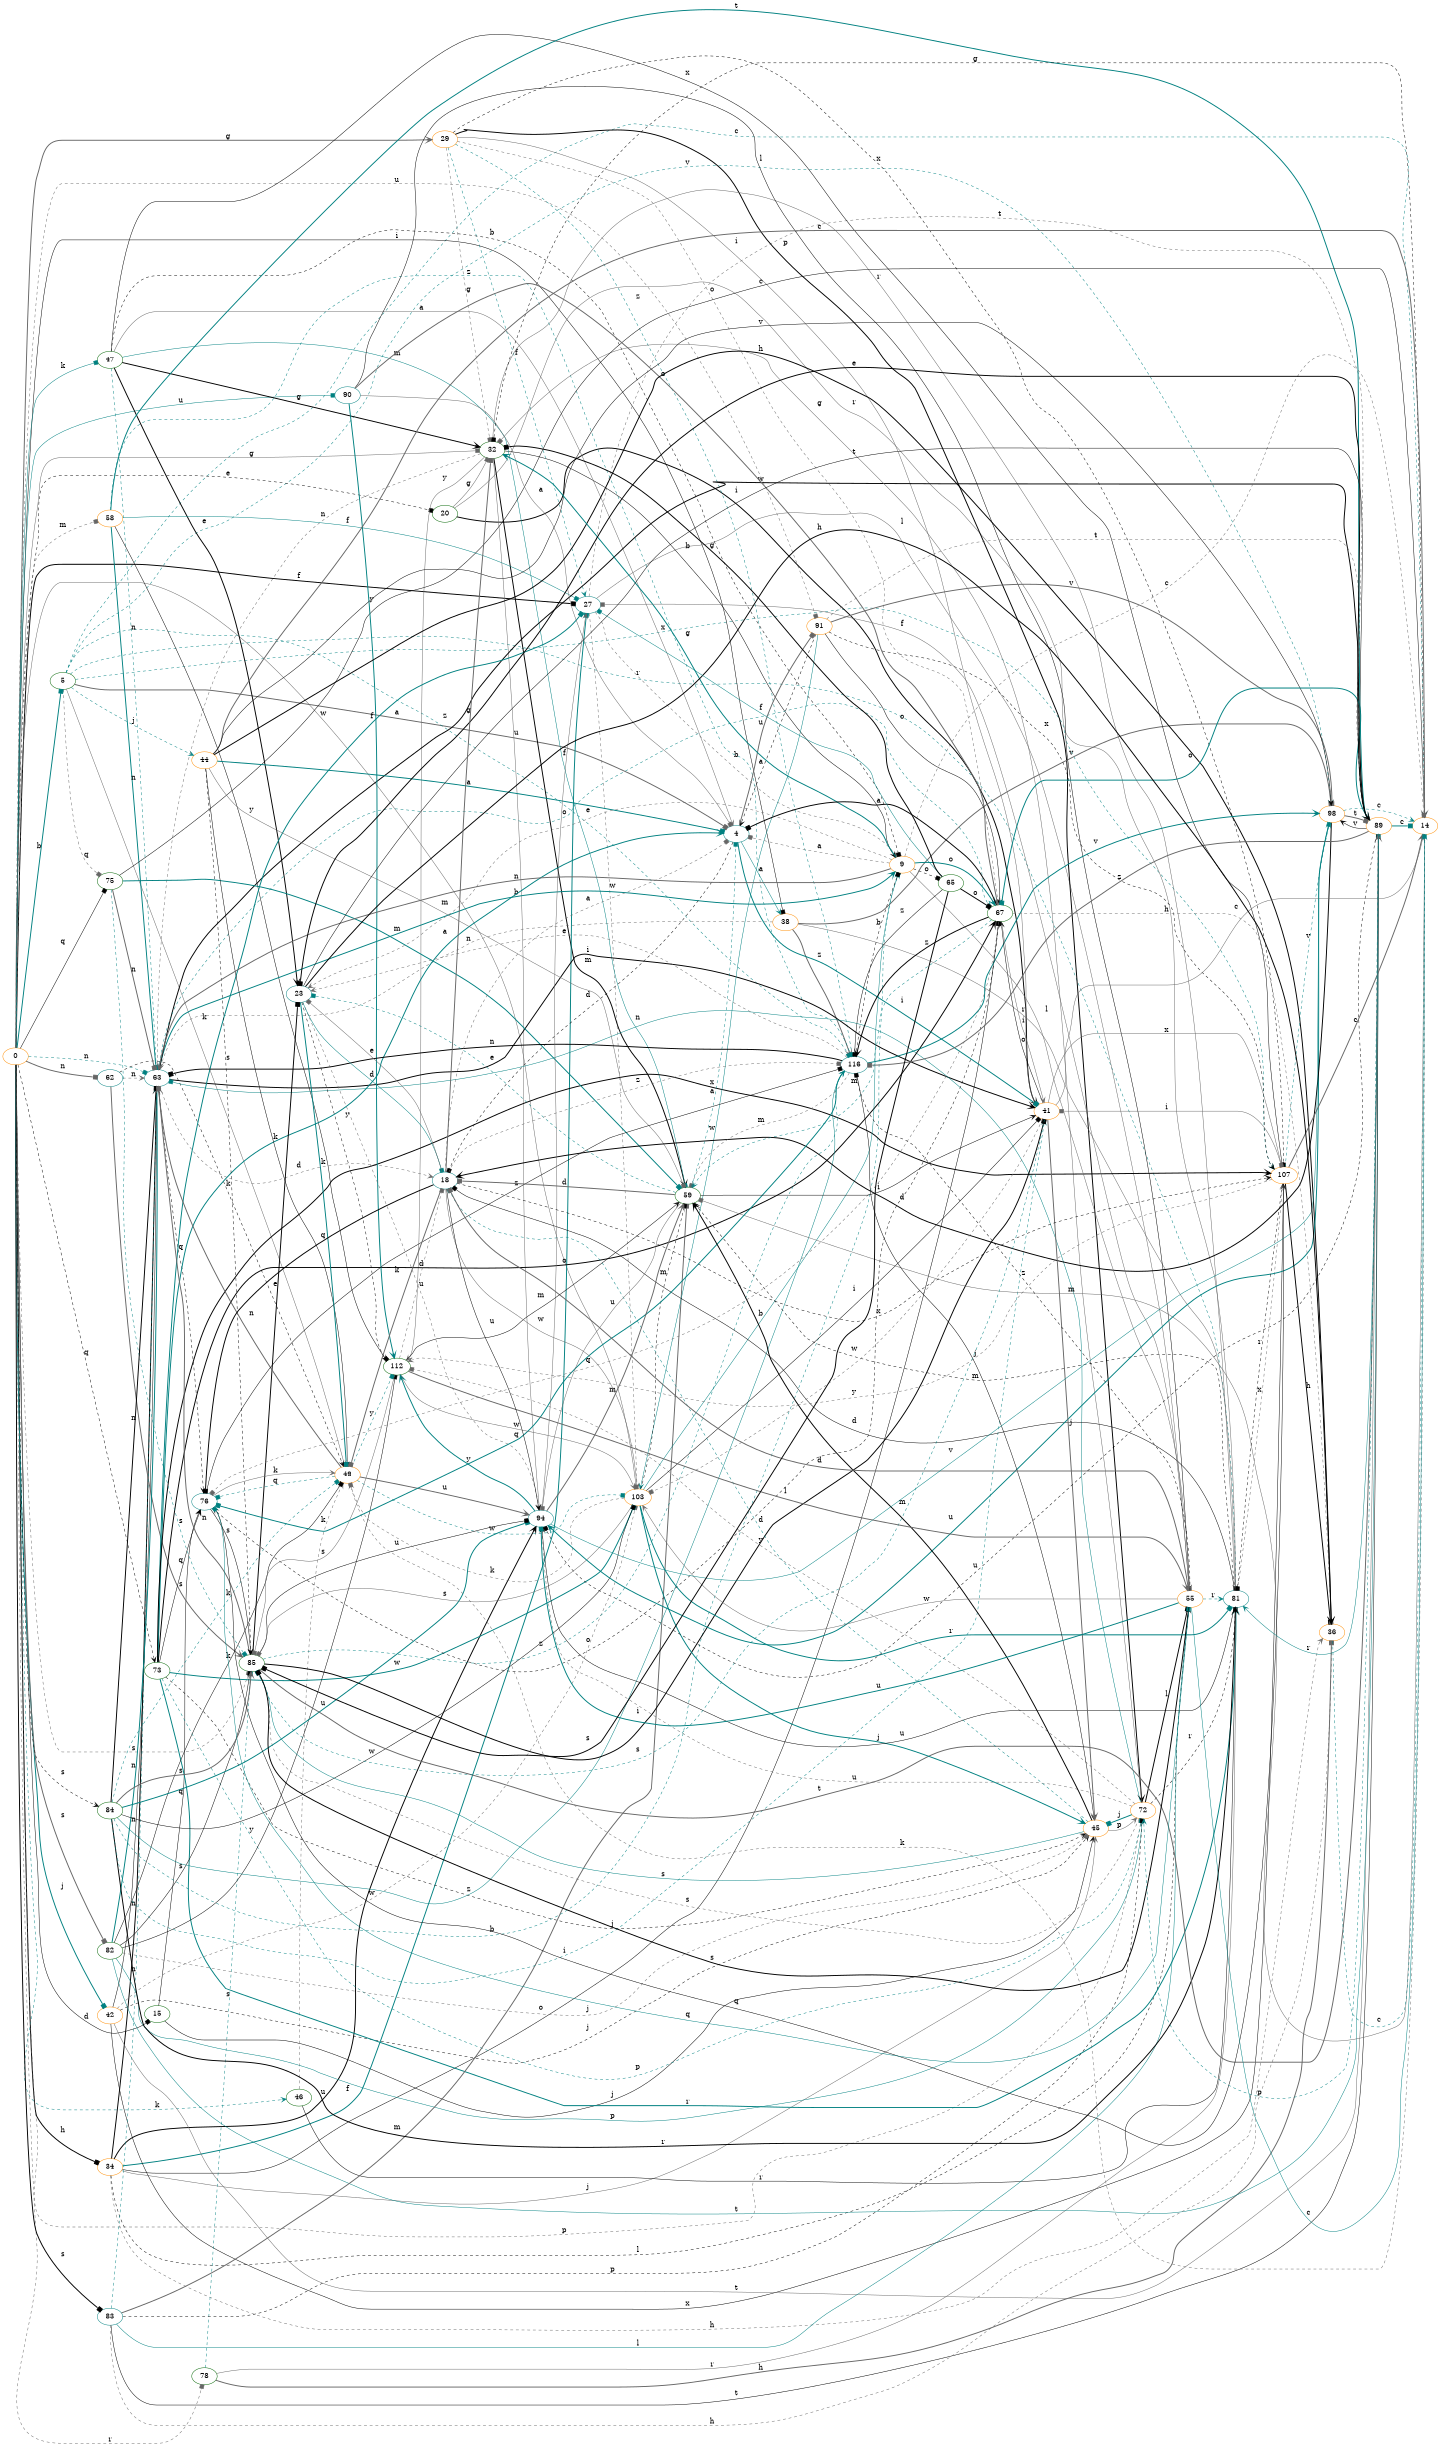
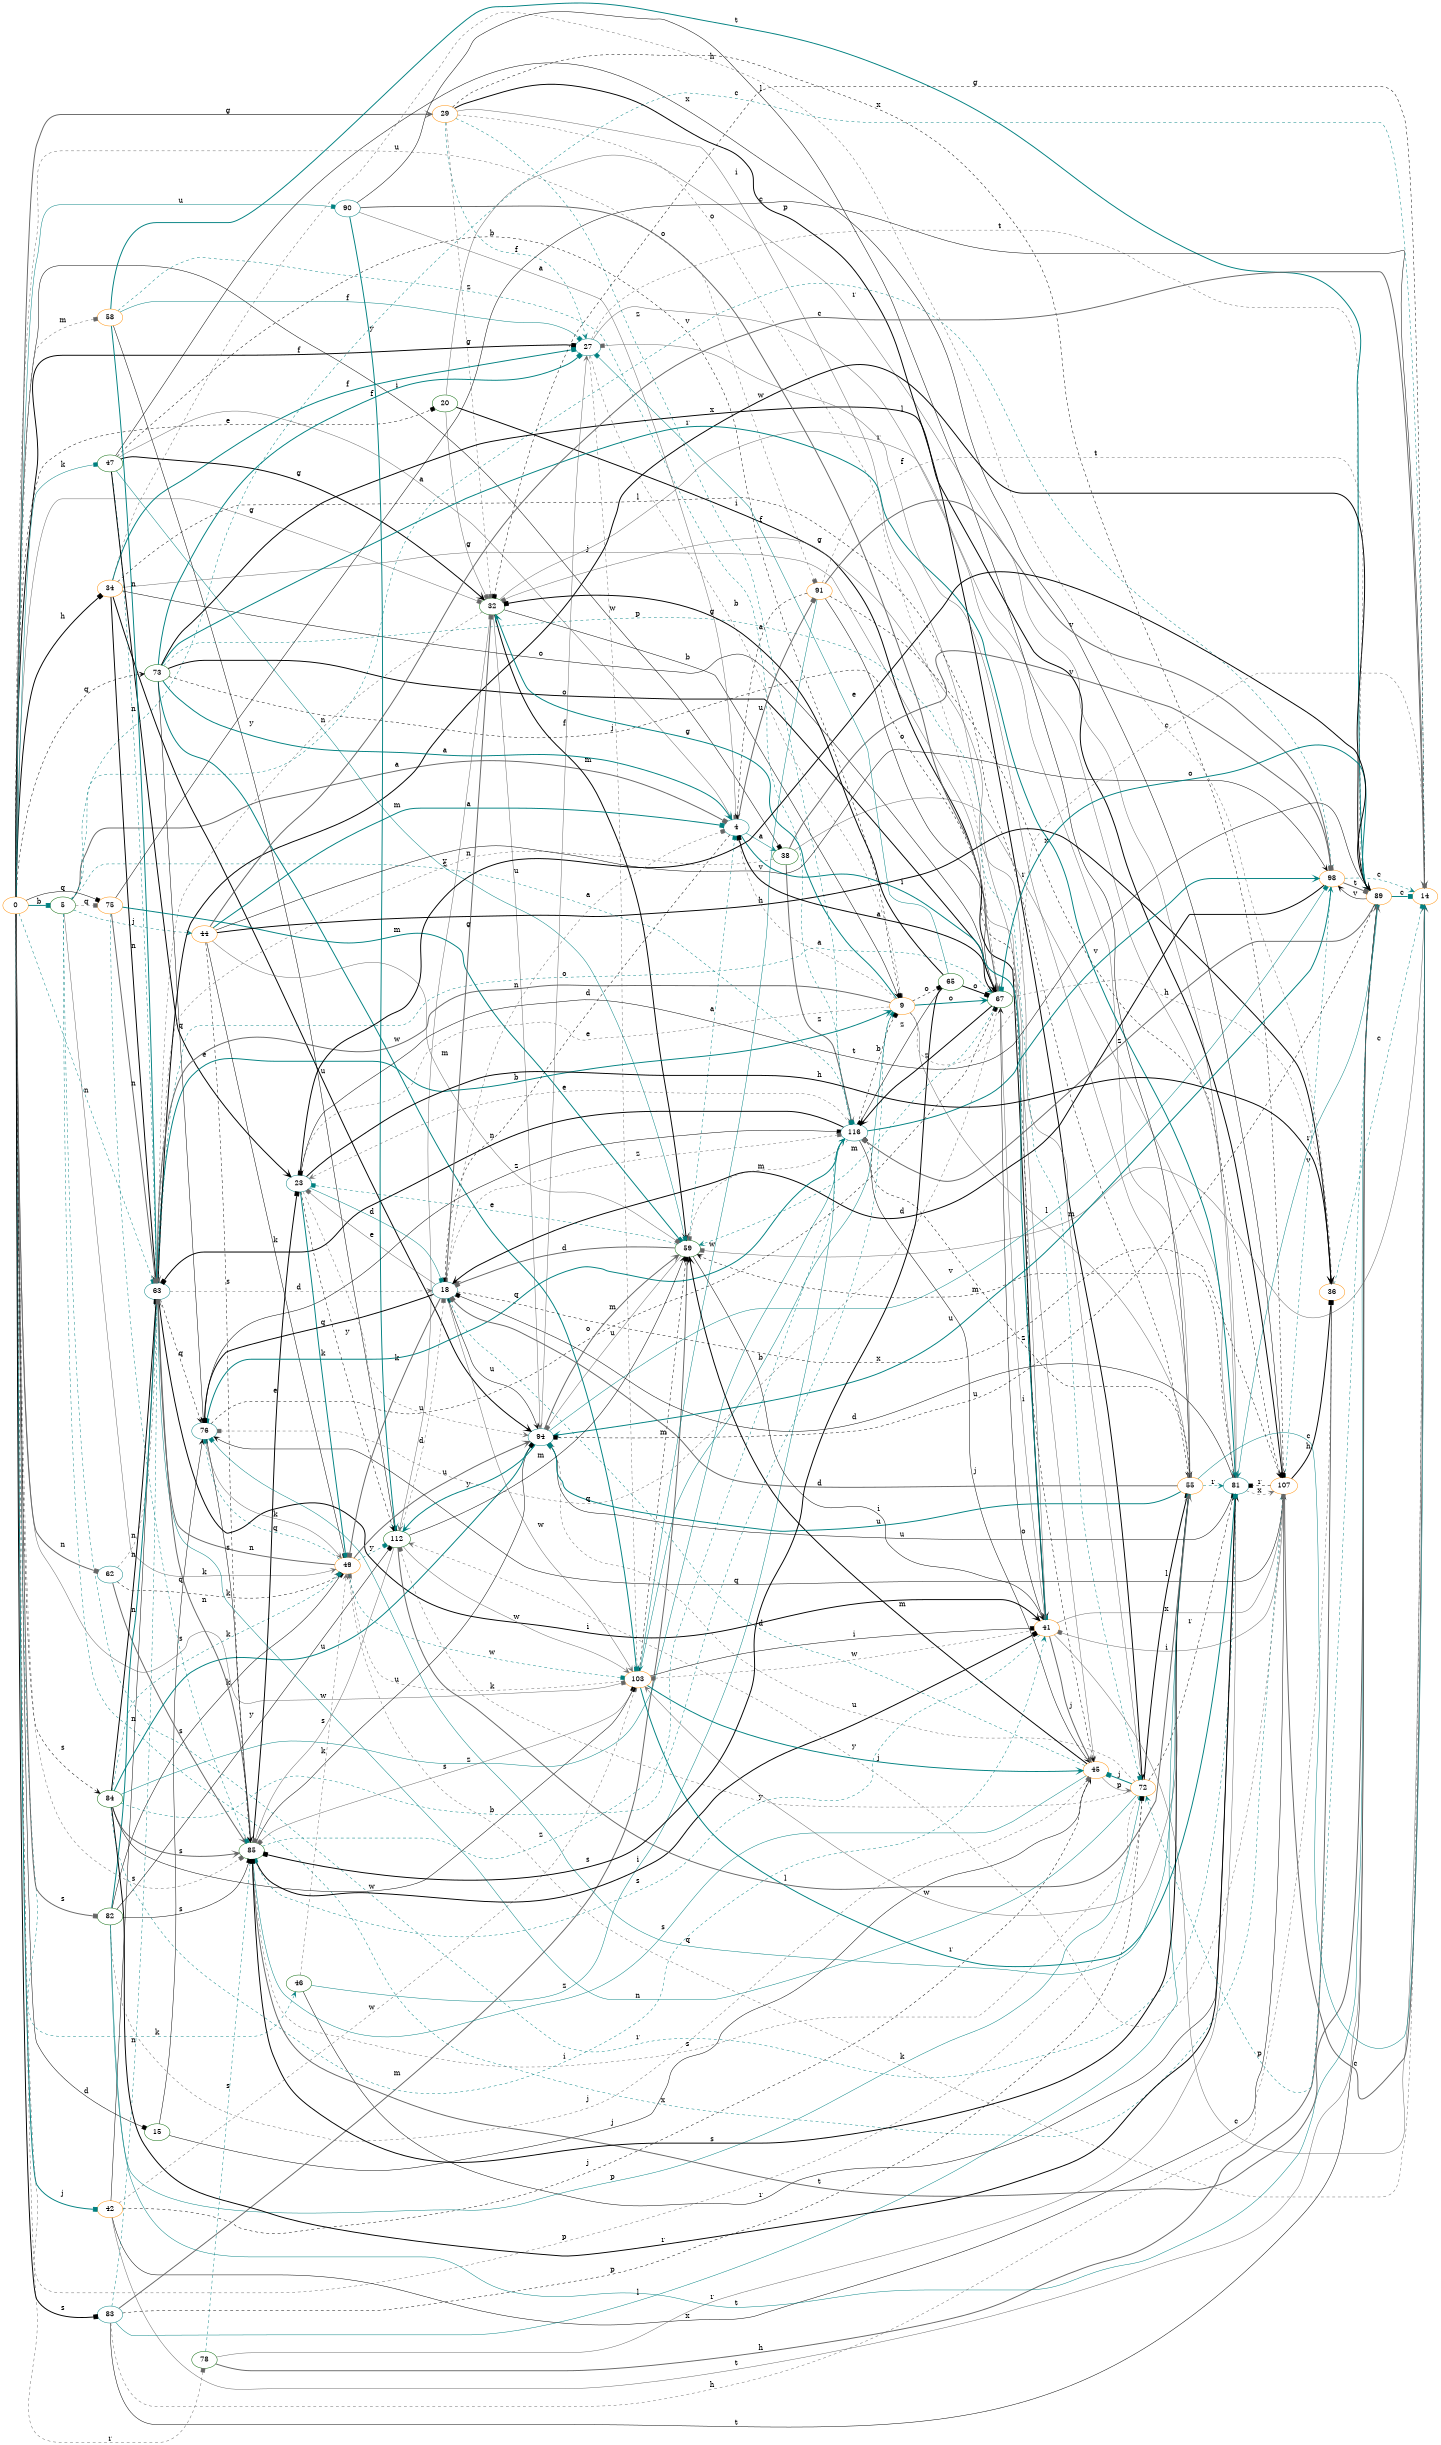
(110, 881) -> (110, 905)
(785, 922) -> (785, 856)
none -> (718, 1708)
